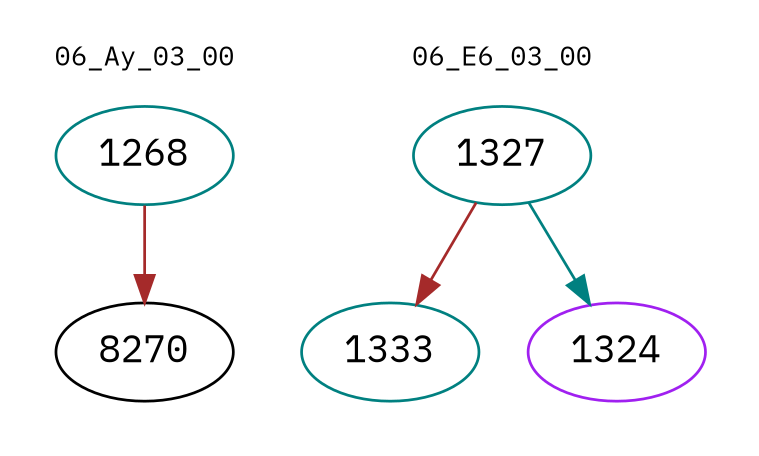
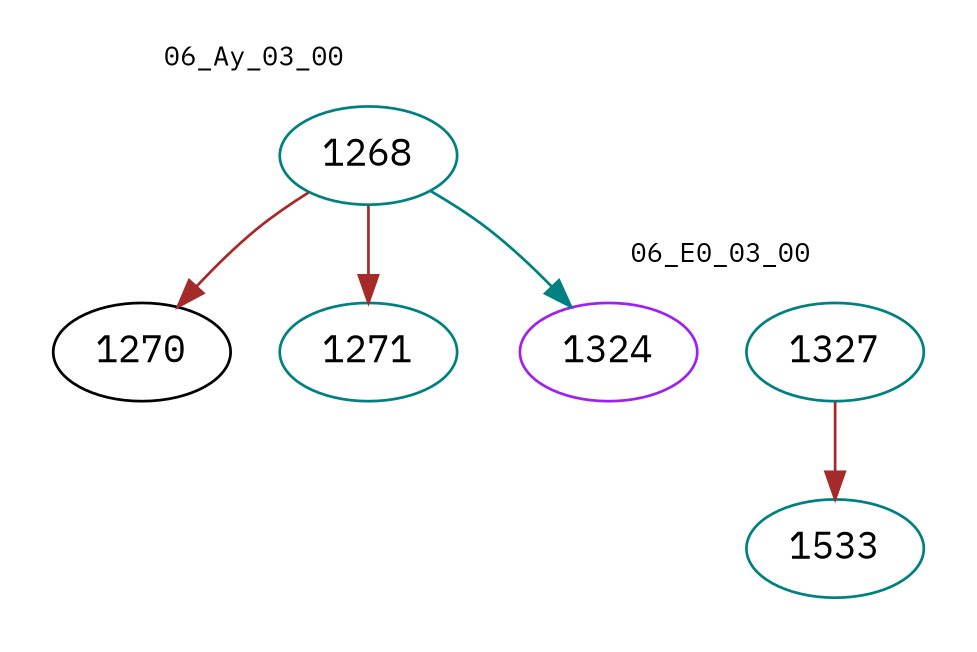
(504, 59) -> (722, 255)
(552, 241) -> (518, 254)
(145, 352) -> (142, 352)
none -> (368, 352)
(390, 352) -> (835, 549)
